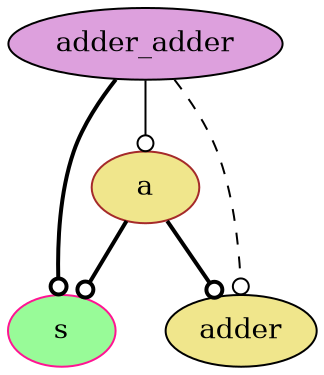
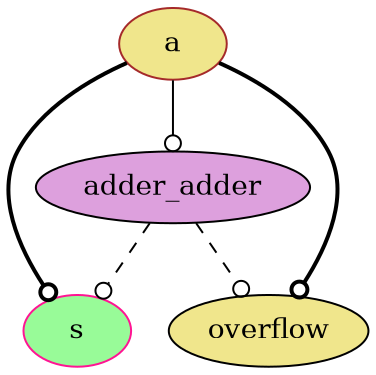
(145, 108) -> (173, 108)
(68, 173) -> (129, 253)
(241, 331) -> (269, 331)
